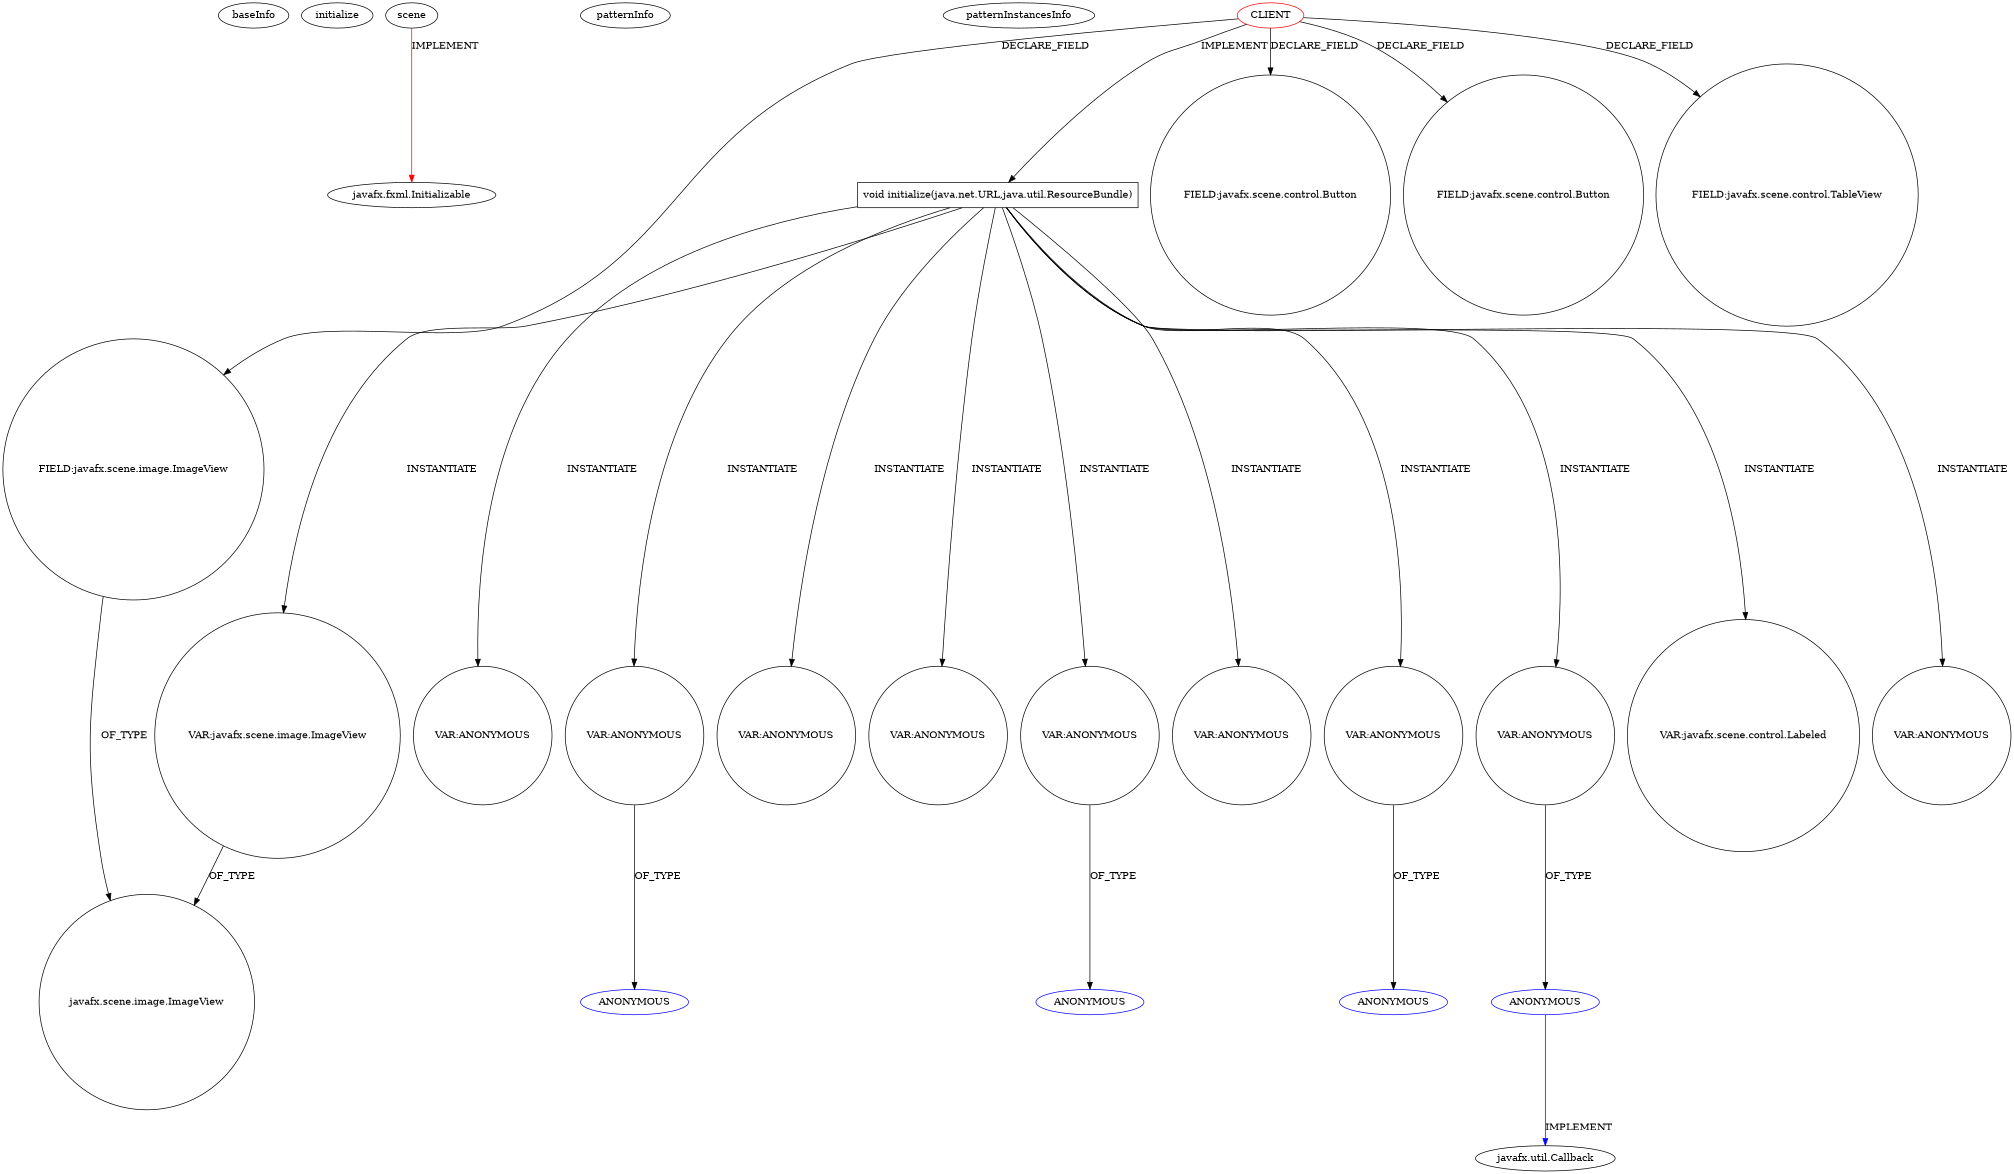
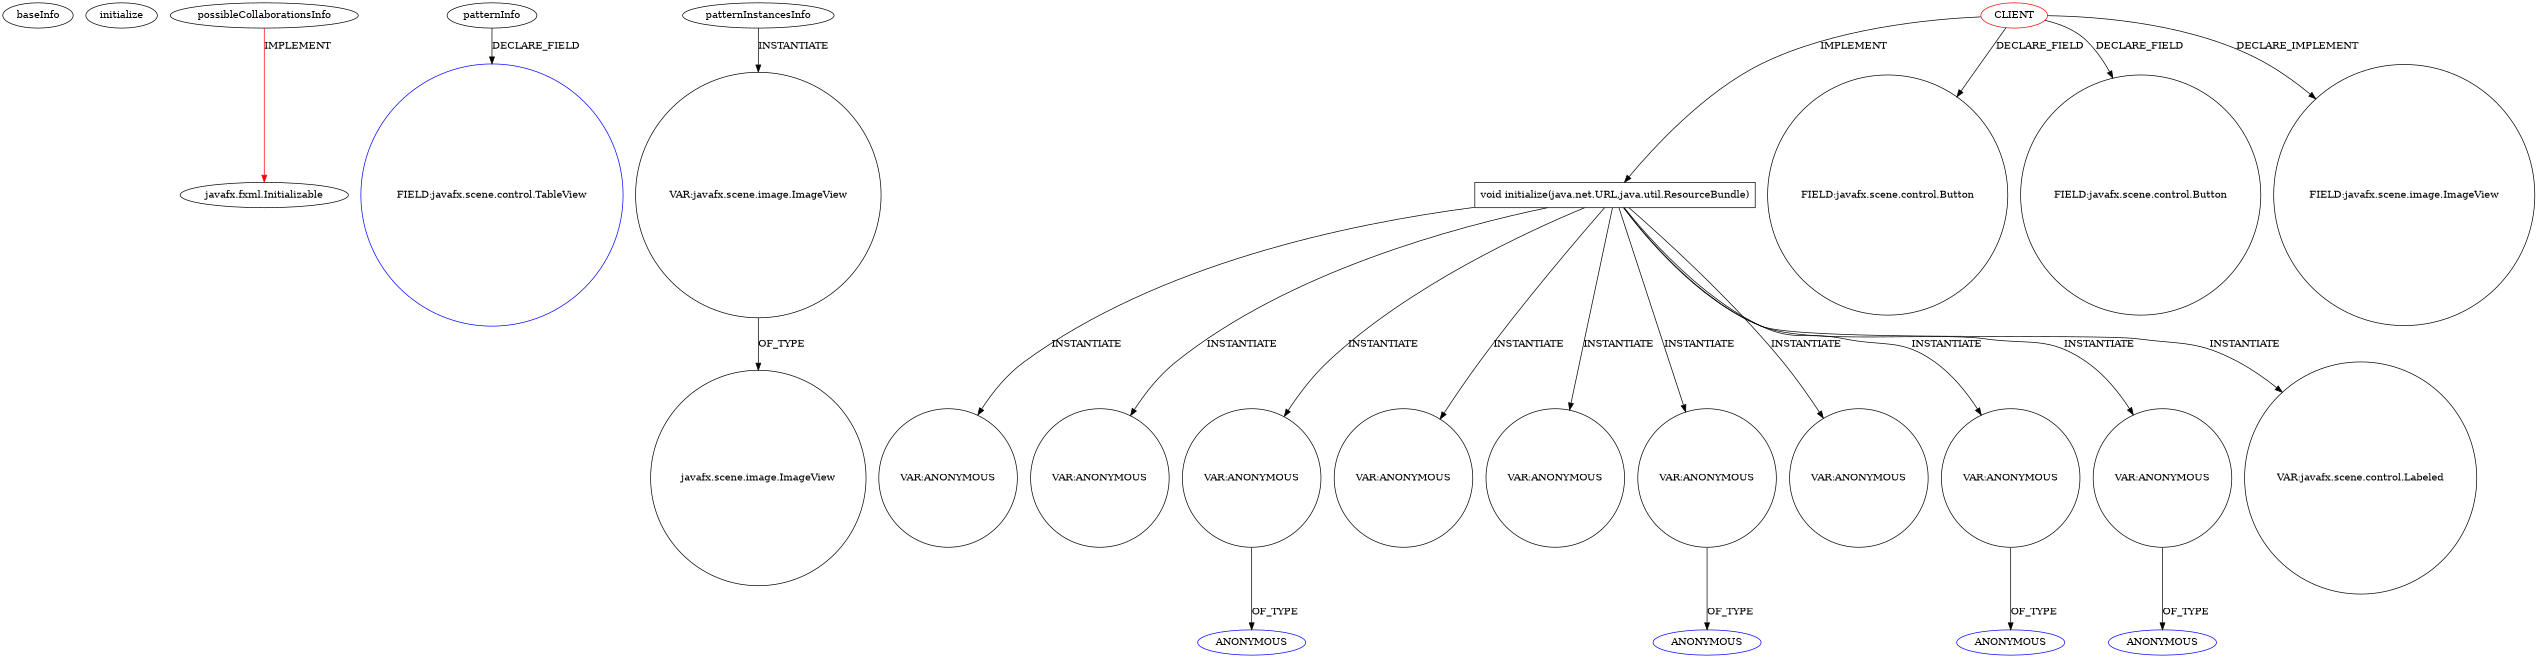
(412, 15) -> (264, 15)
(1505, 34) -> (492, 42)
(1045, 46) -> (2297, 46)
(1787, 195) -> (492, 195)
(541, 323) -> (758, 46)
(90, 746) -> none
(1545, 1158) -> none
